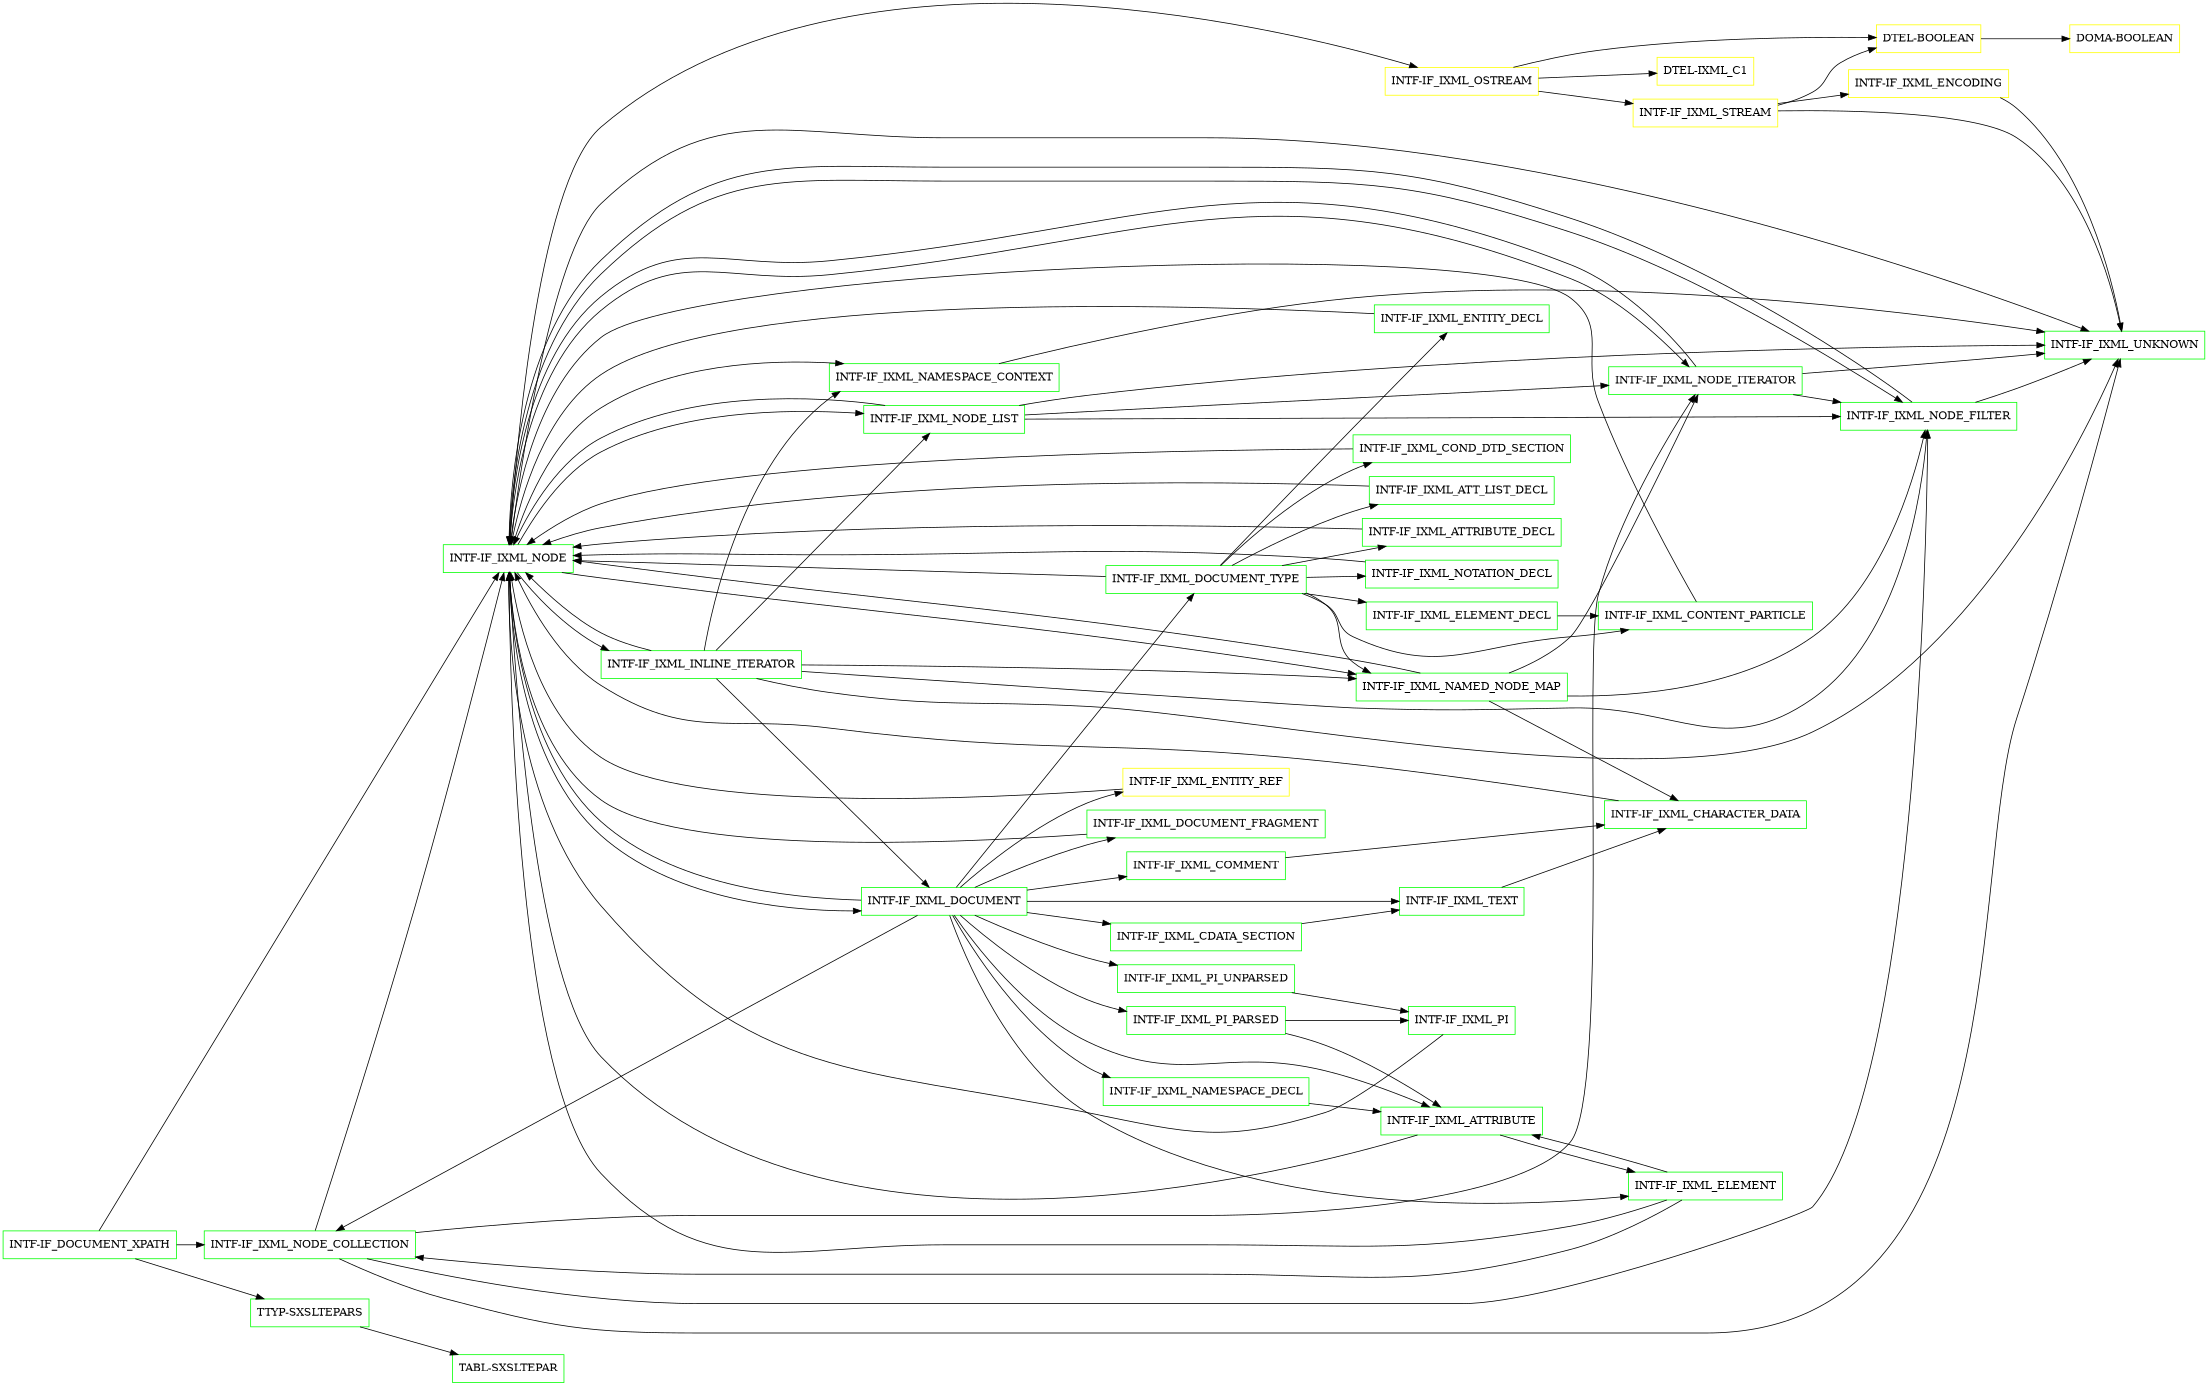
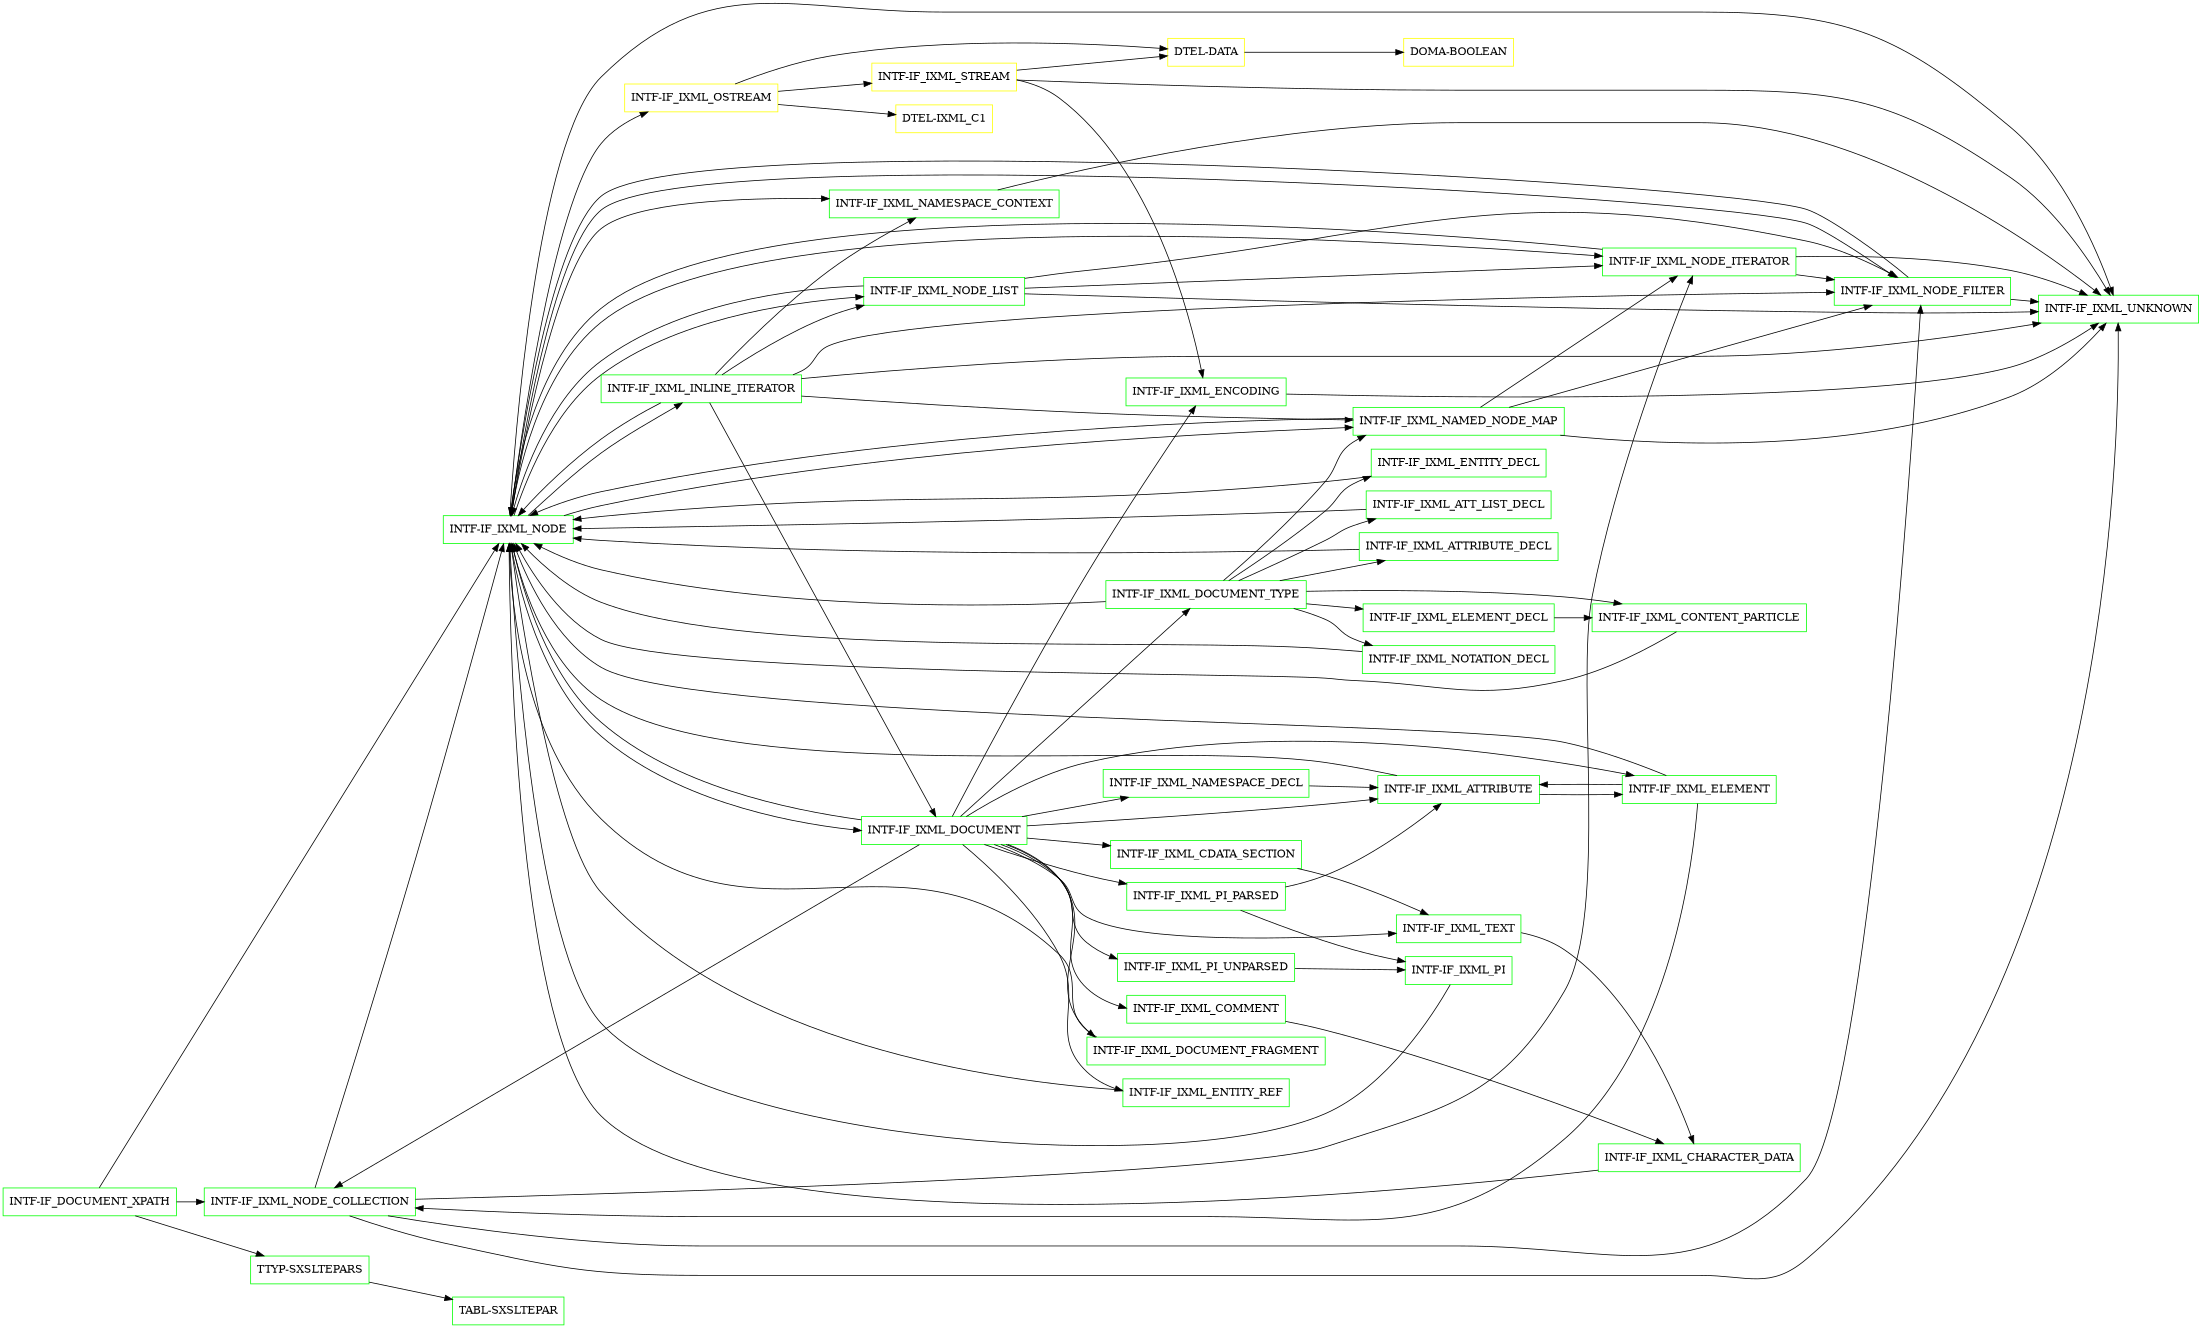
(1929, 39) -> (1206, 52)
(1929, 84) -> (1206, 392)
(1462, 449) -> none
none -> (1065, 611)
(1580, 749) -> (1844, 435)
(1206, 782) -> (1206, 1093)
